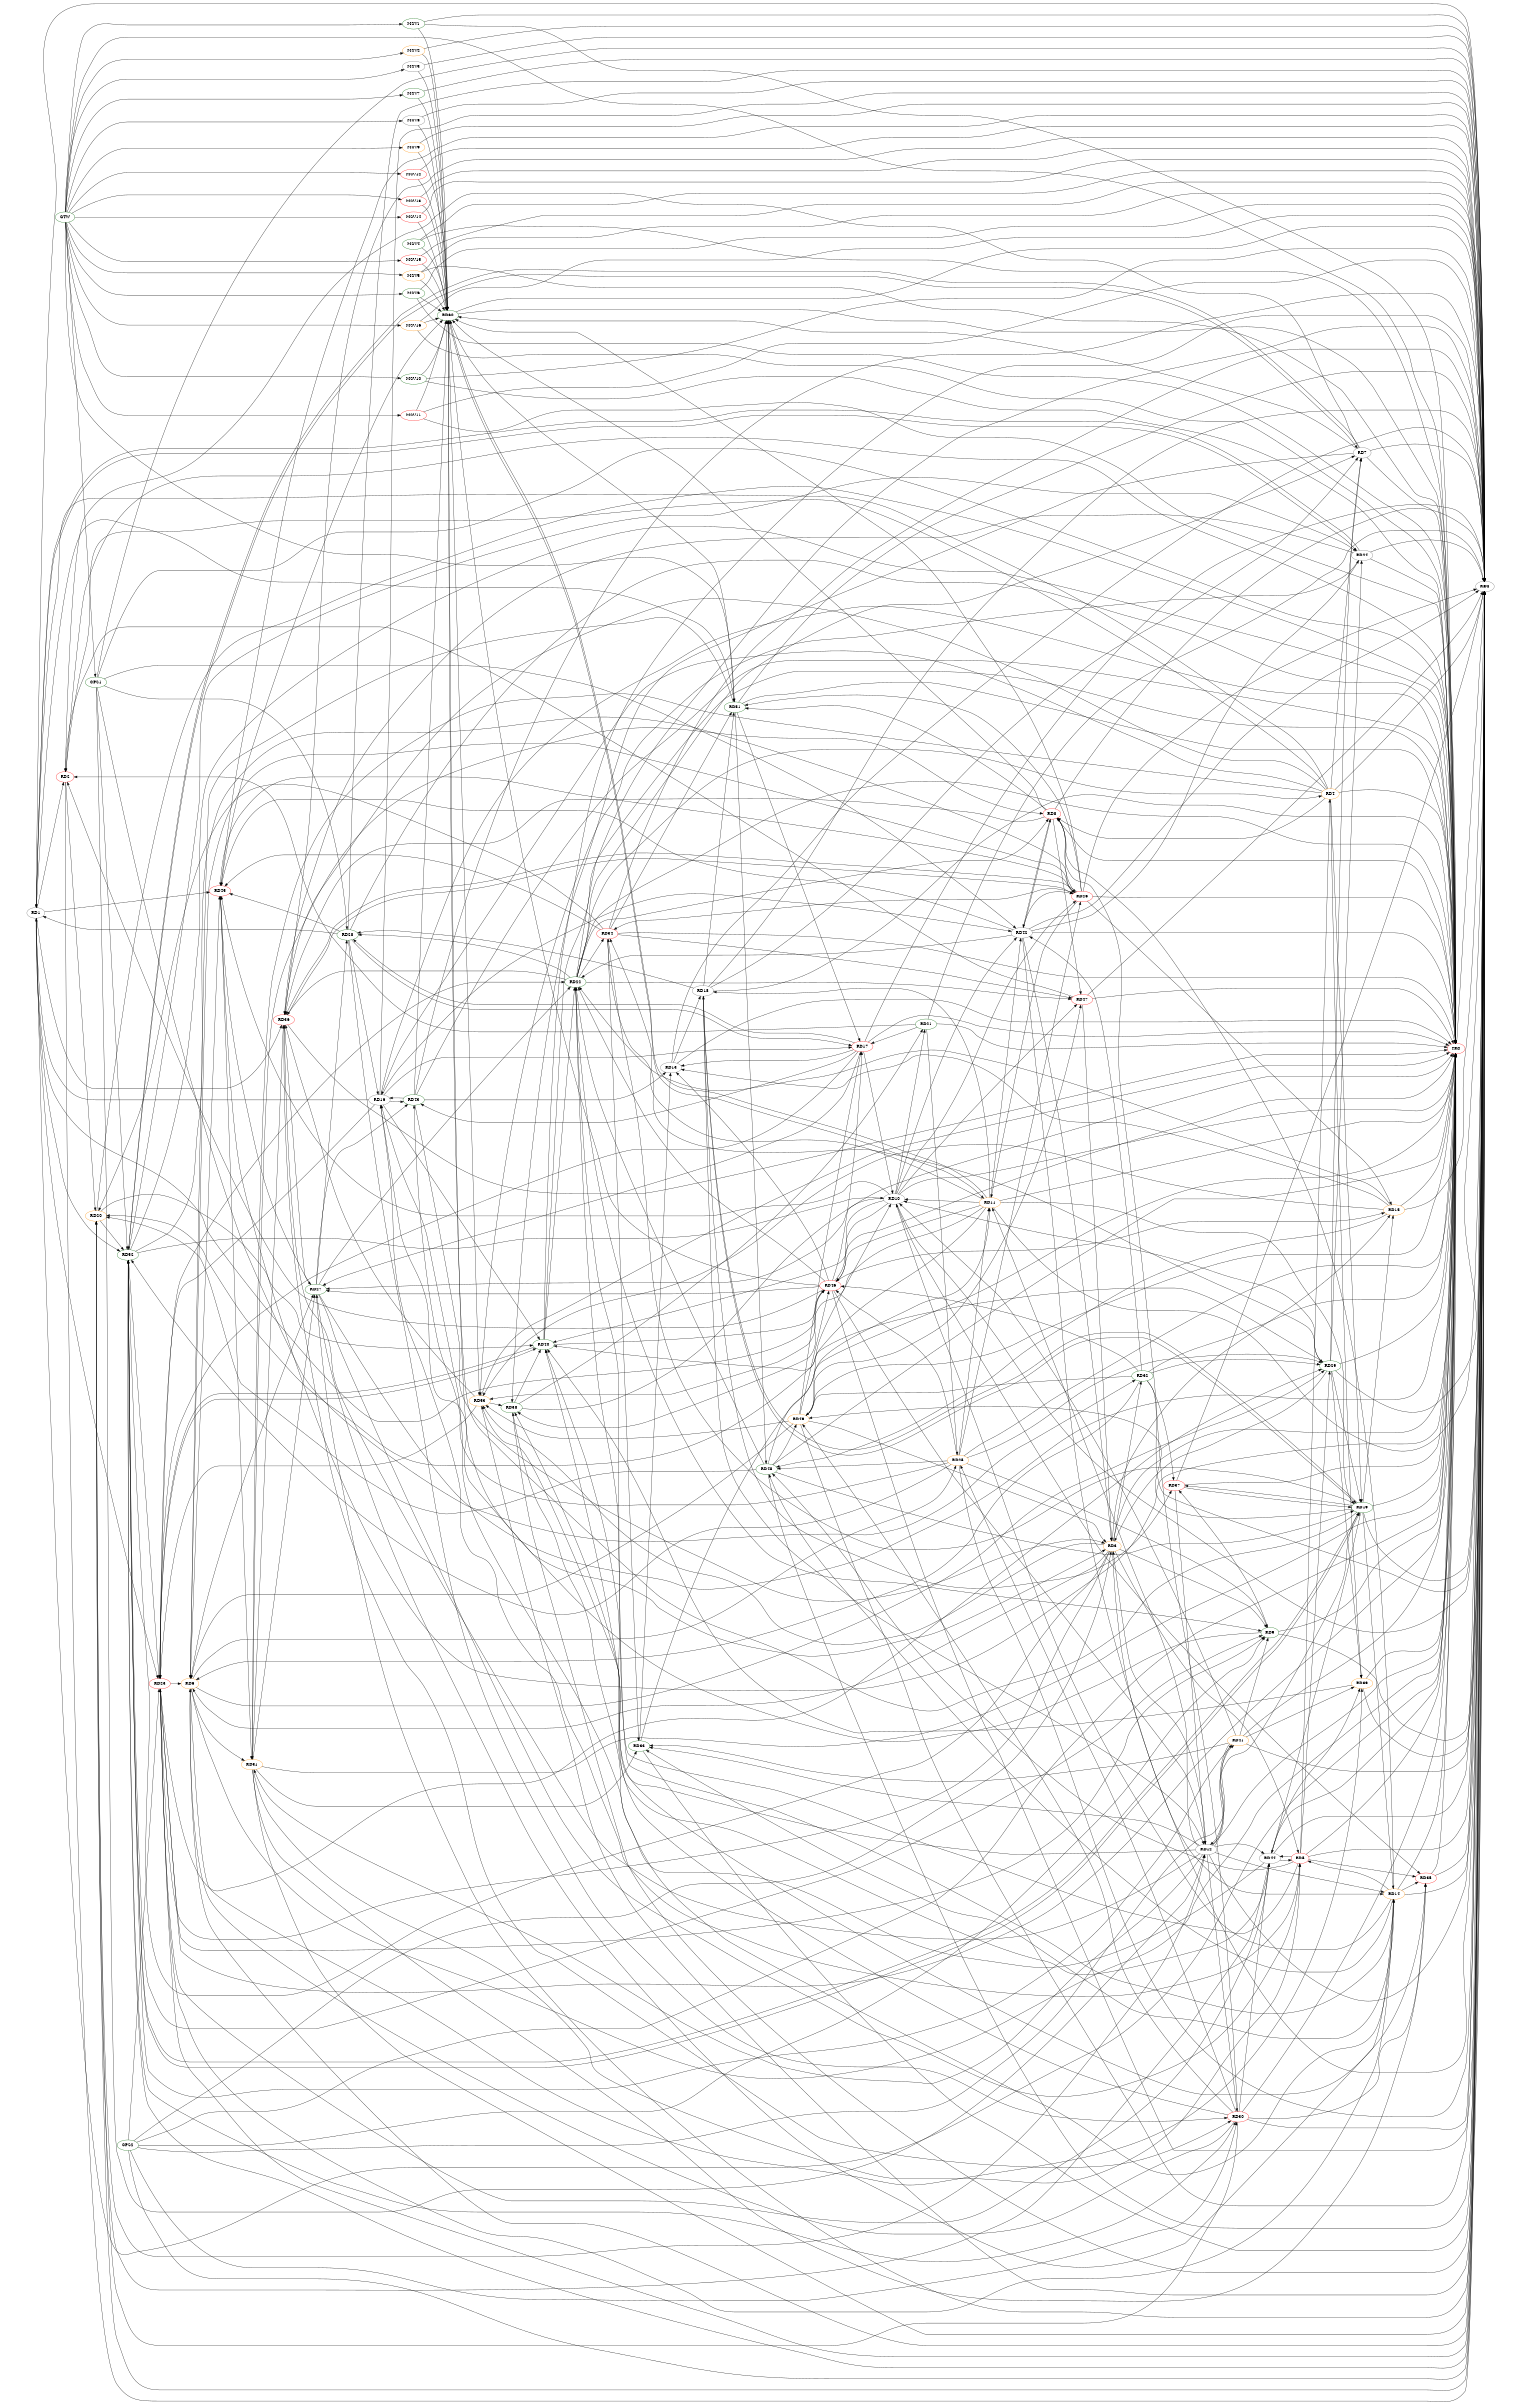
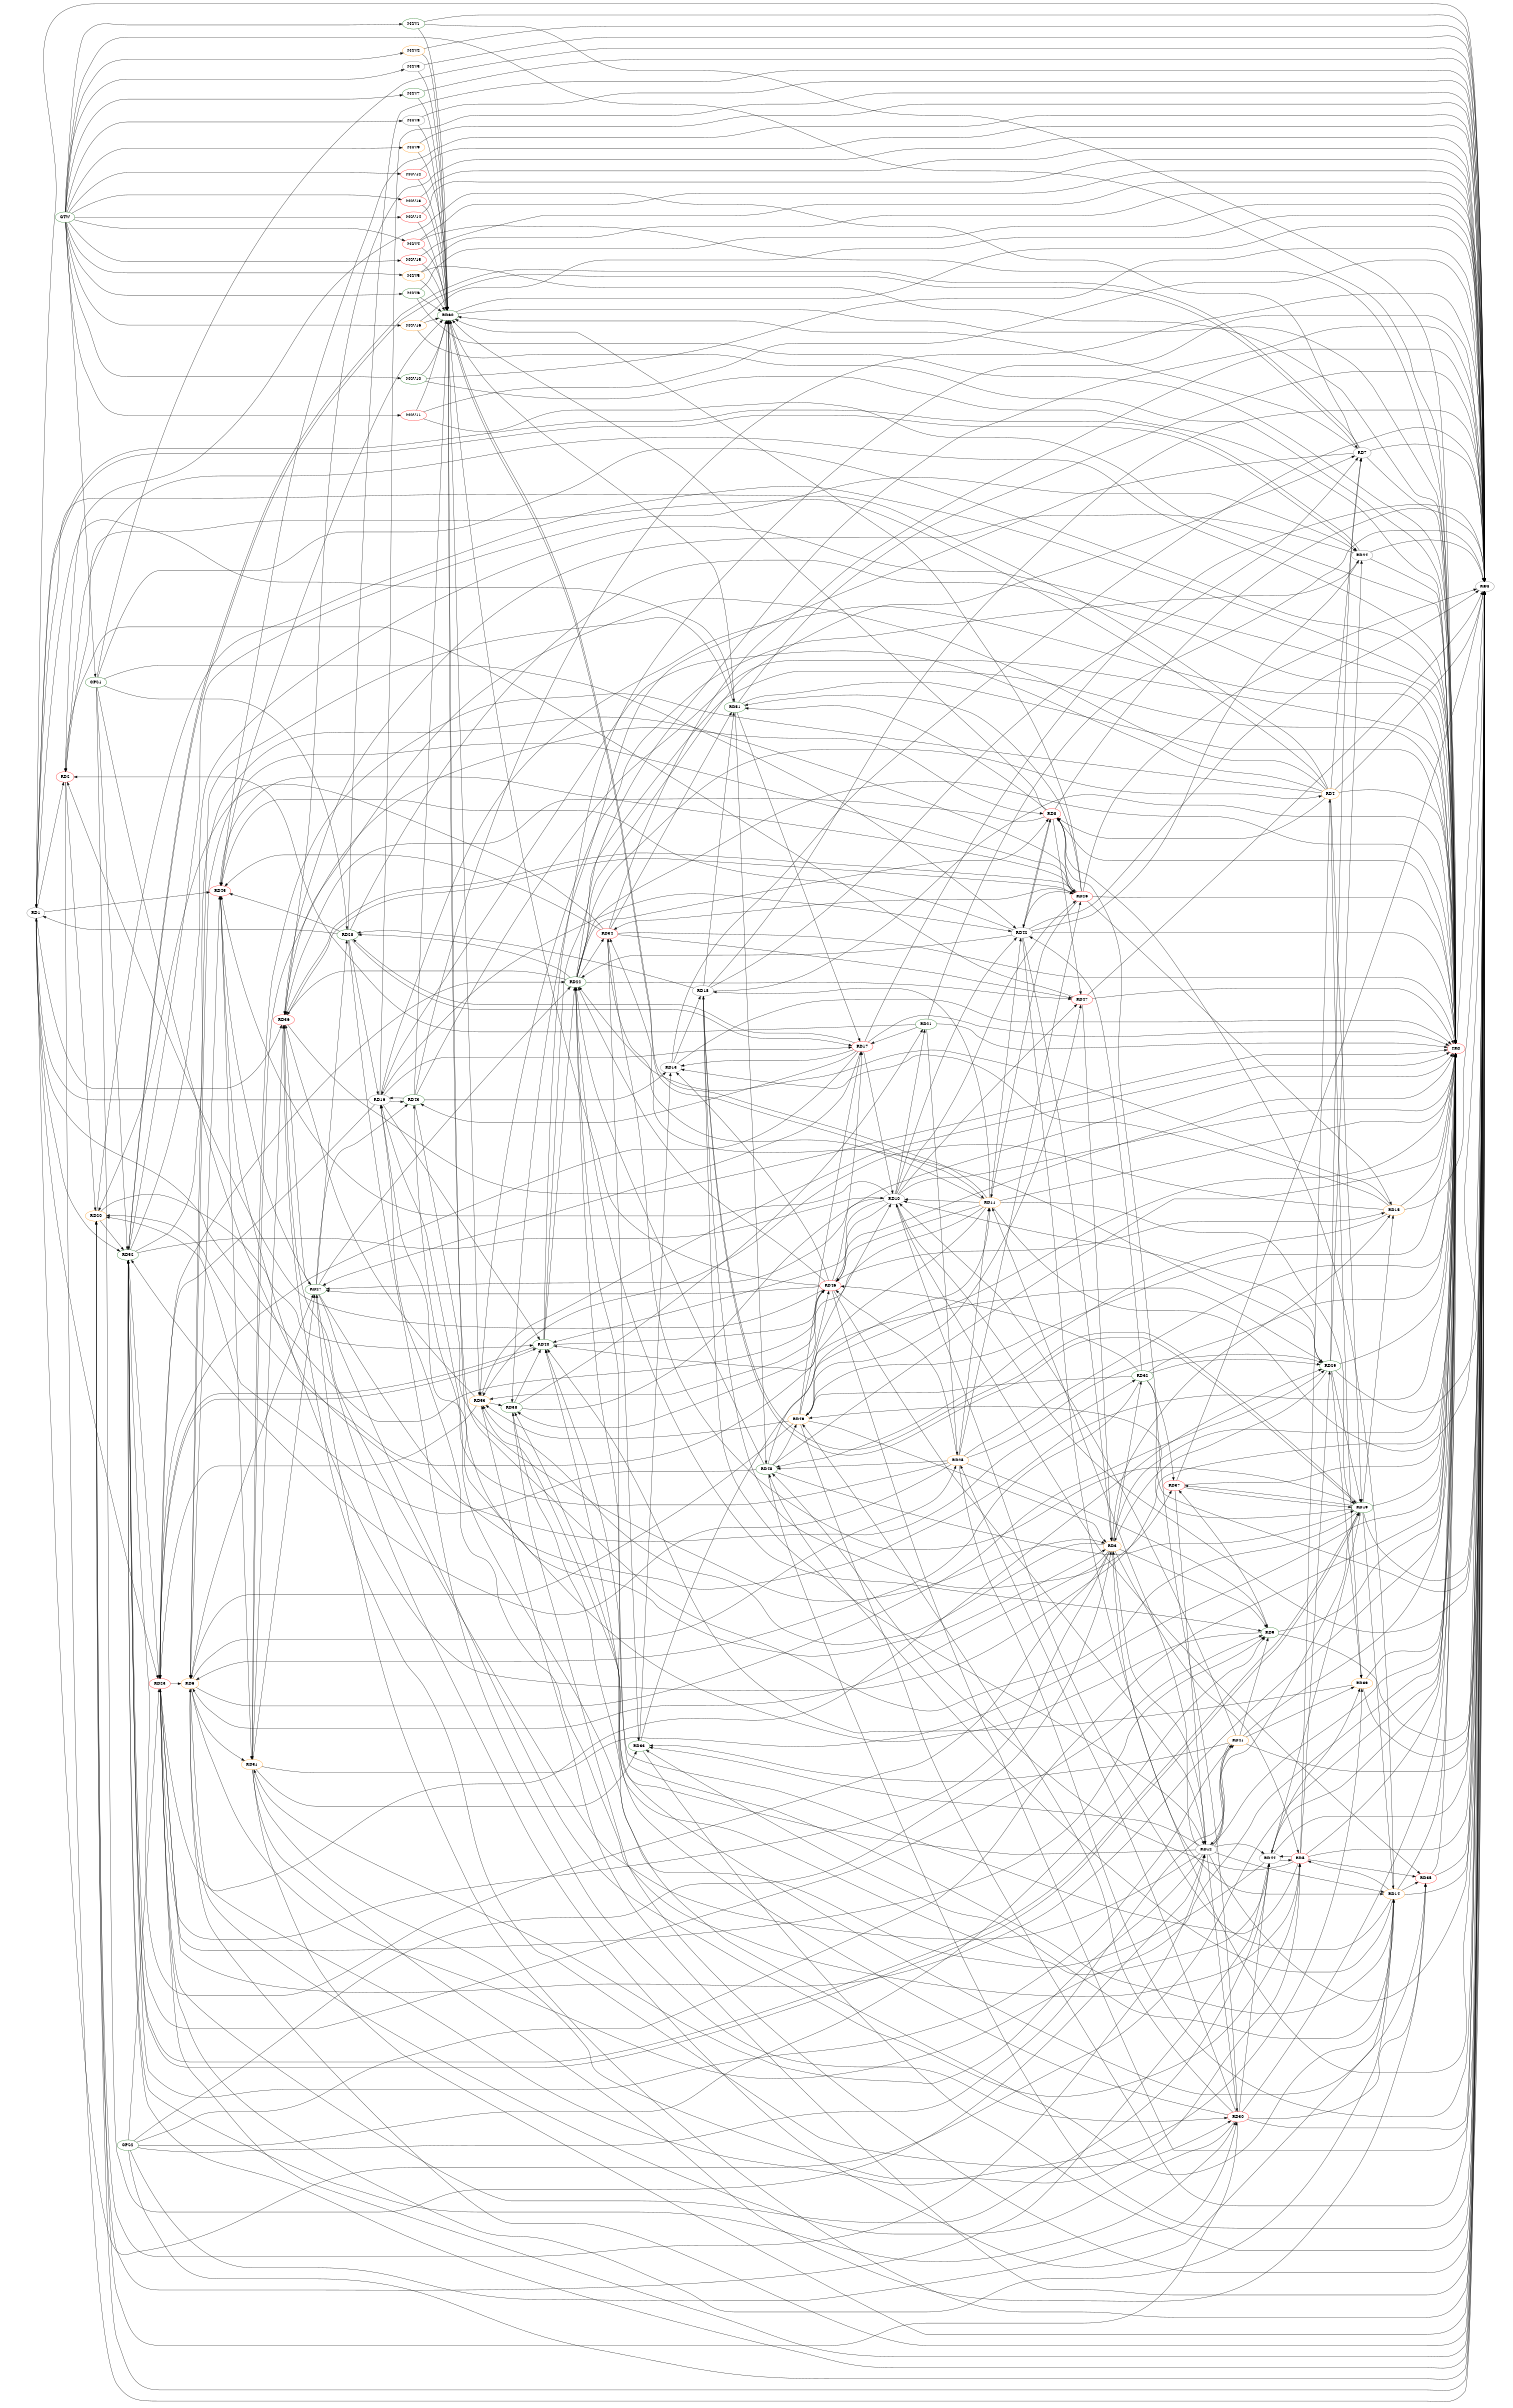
(414, 244) -> (414, 244)
(345, 554) -> (238, 228)
